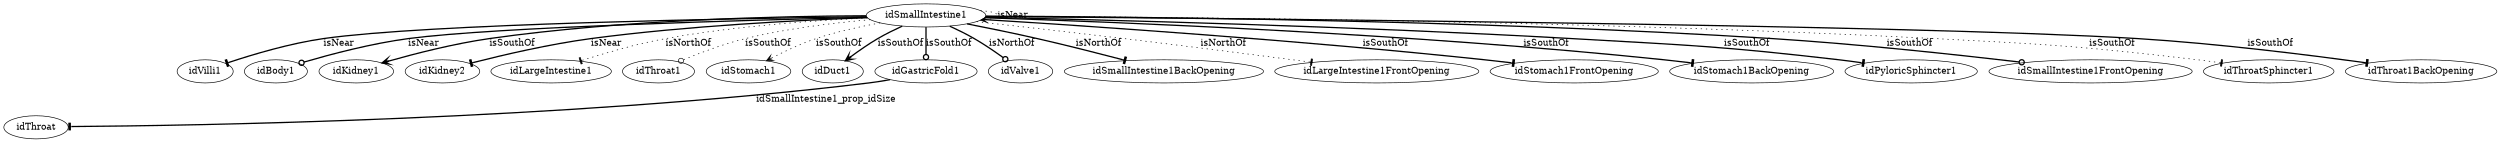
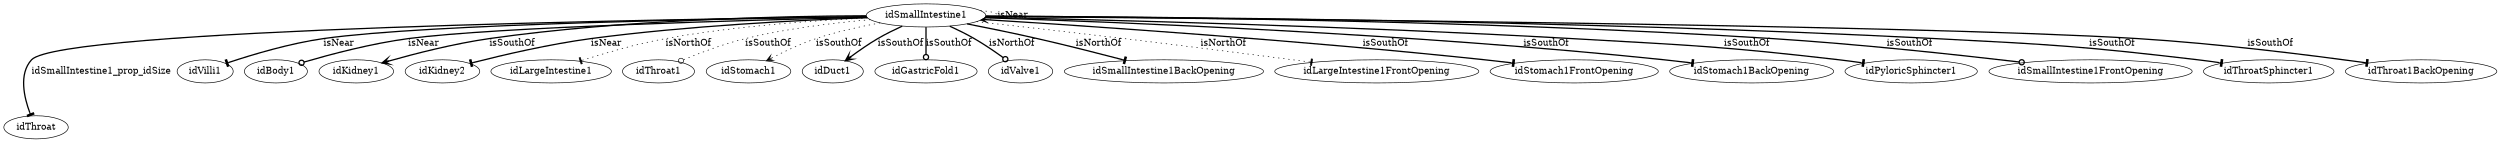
(1727, 30) -> (1727, 30)
(482, 114) -> (398, 27)
